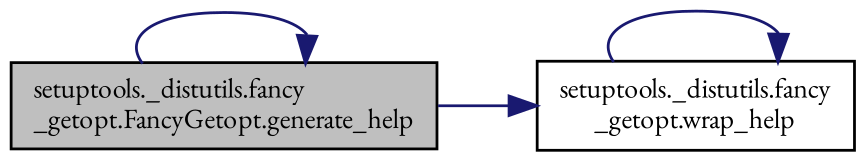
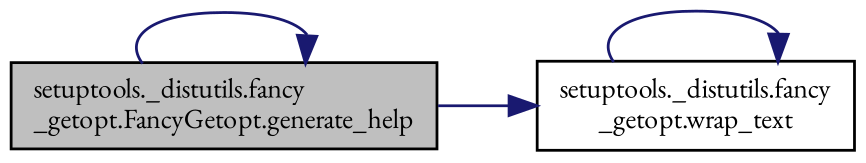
(696, 106) -> (696, 106)
